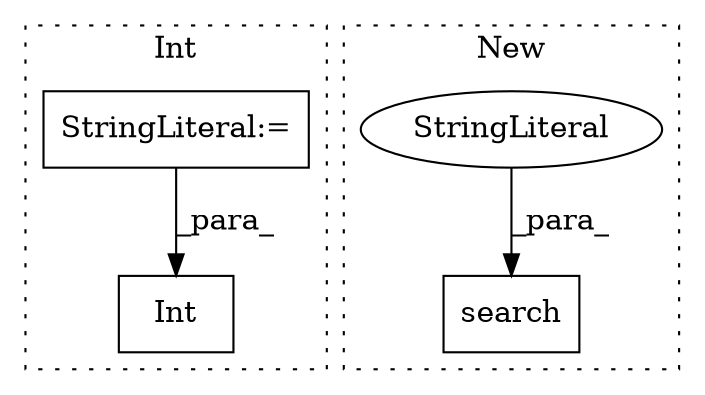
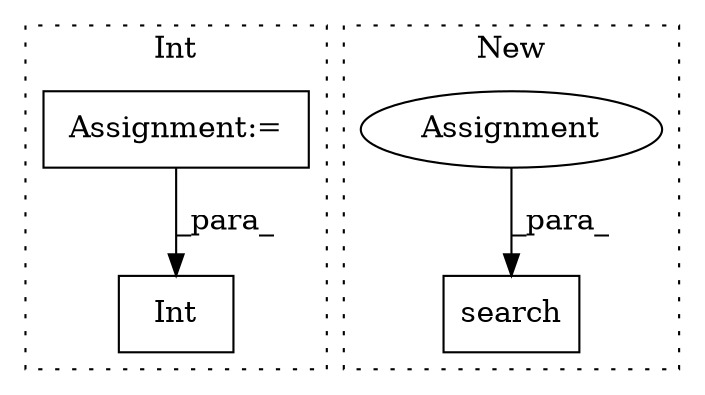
(176, 129) -> (176, 129)
(511, 129) -> (511, 129)
